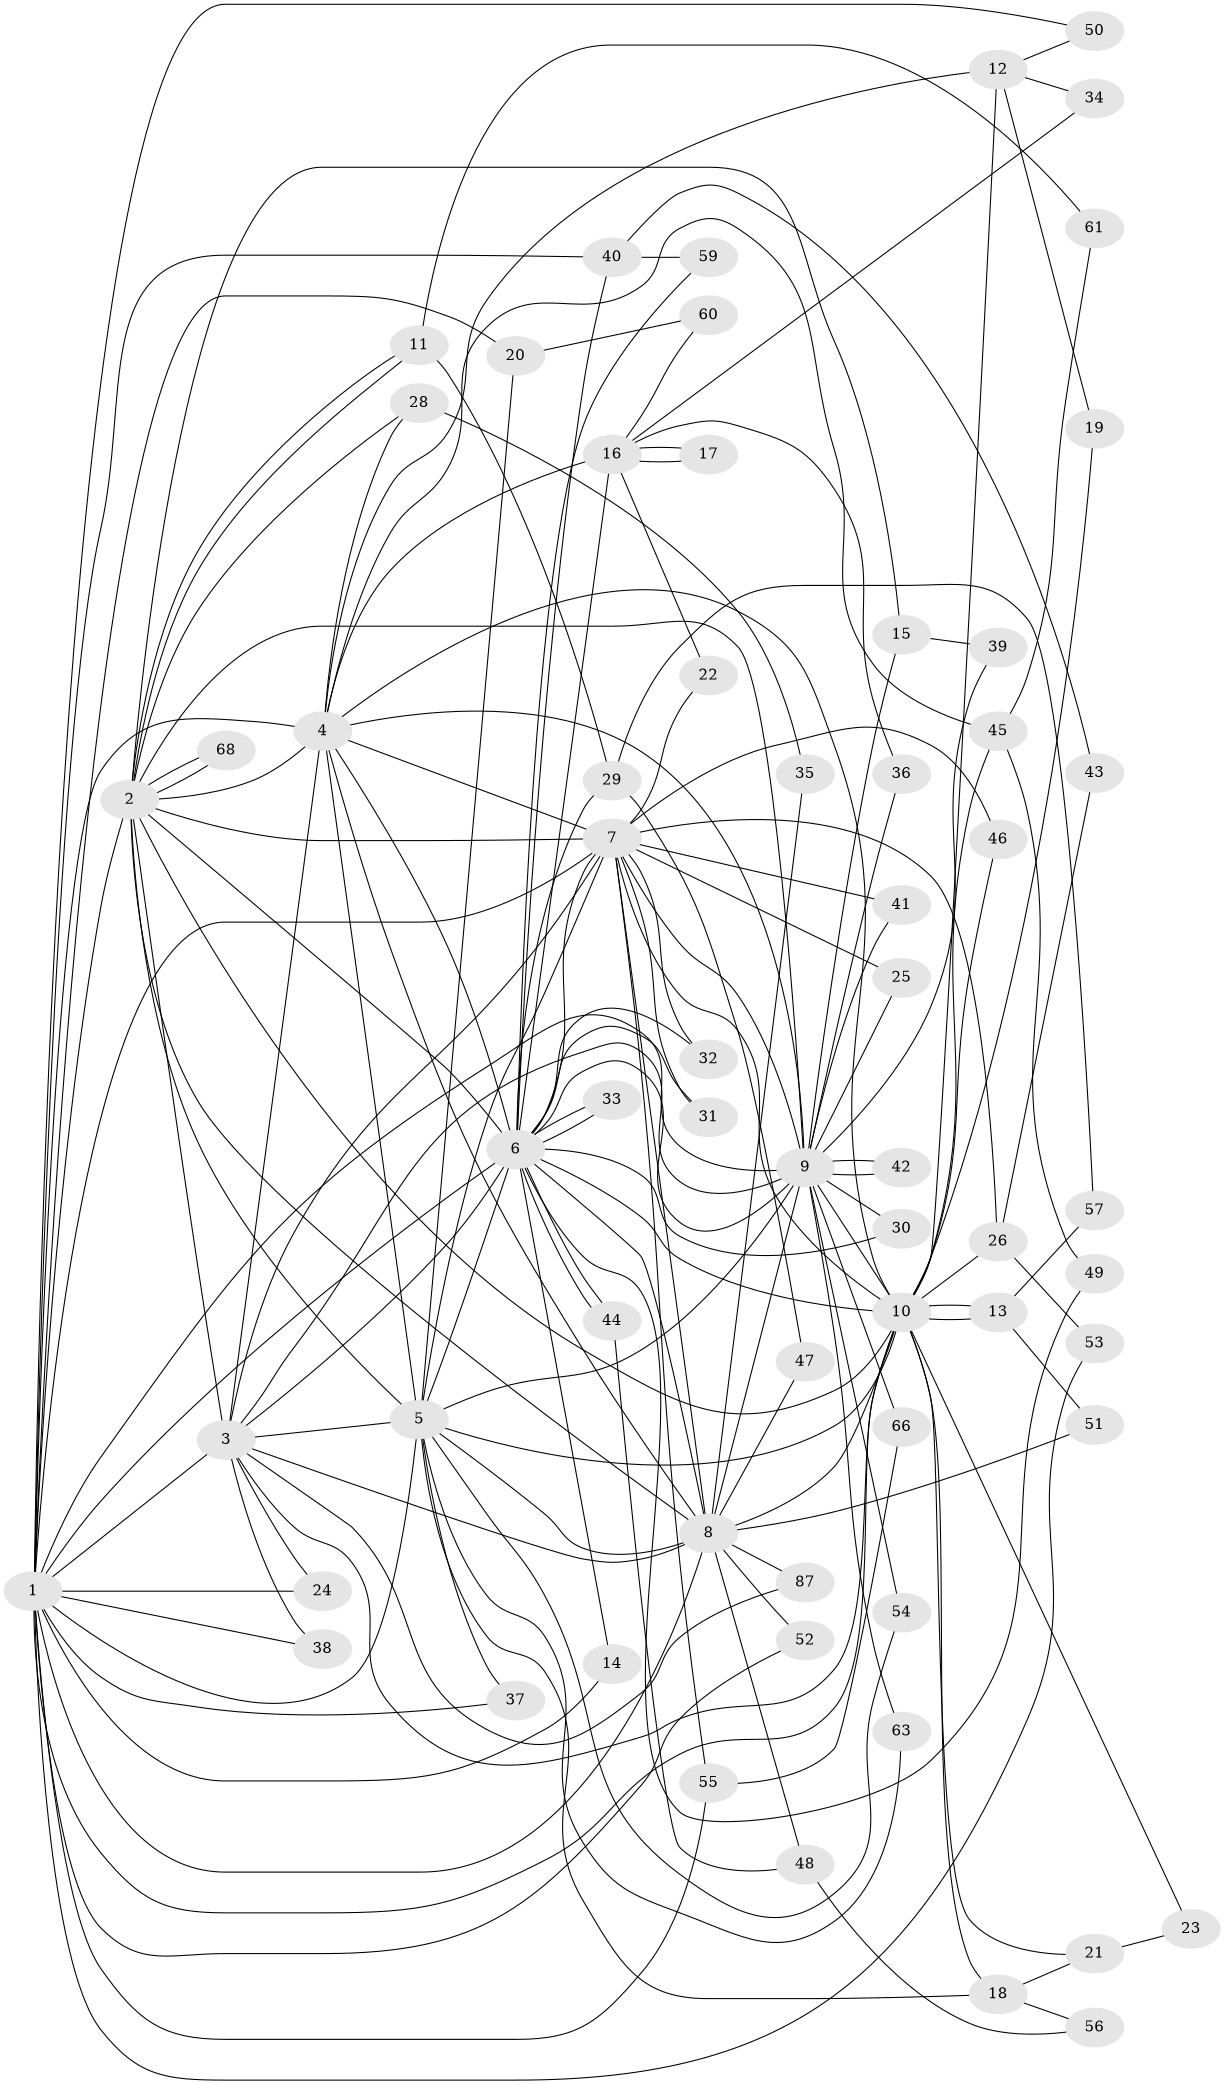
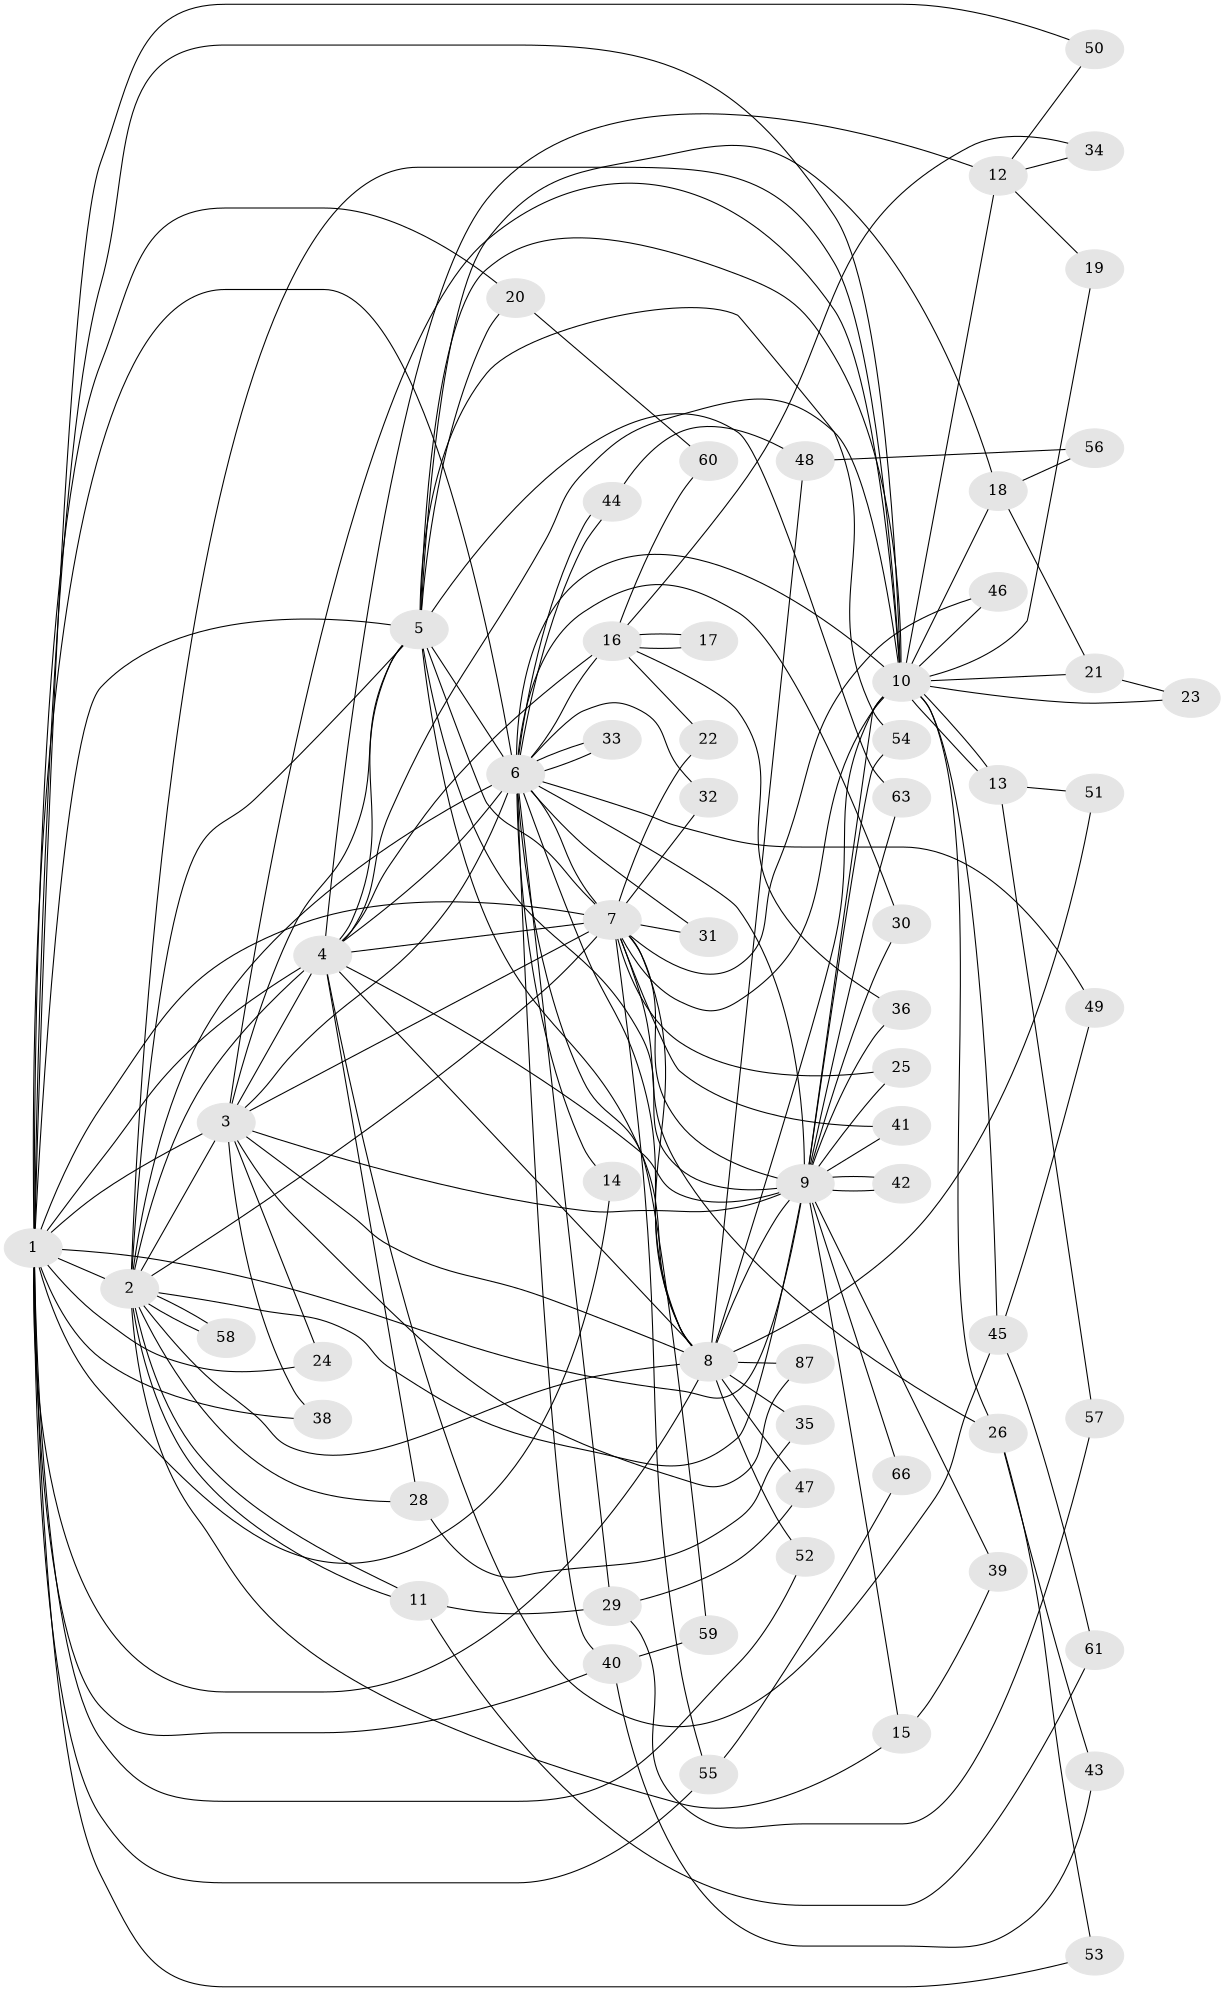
(226, 751) -> (226, 1338)
(516, 1701) -> none
